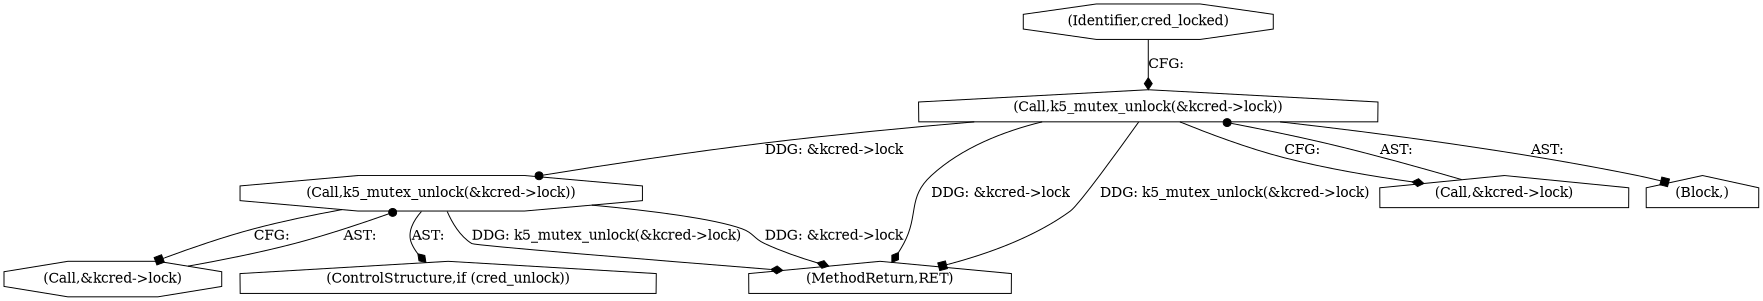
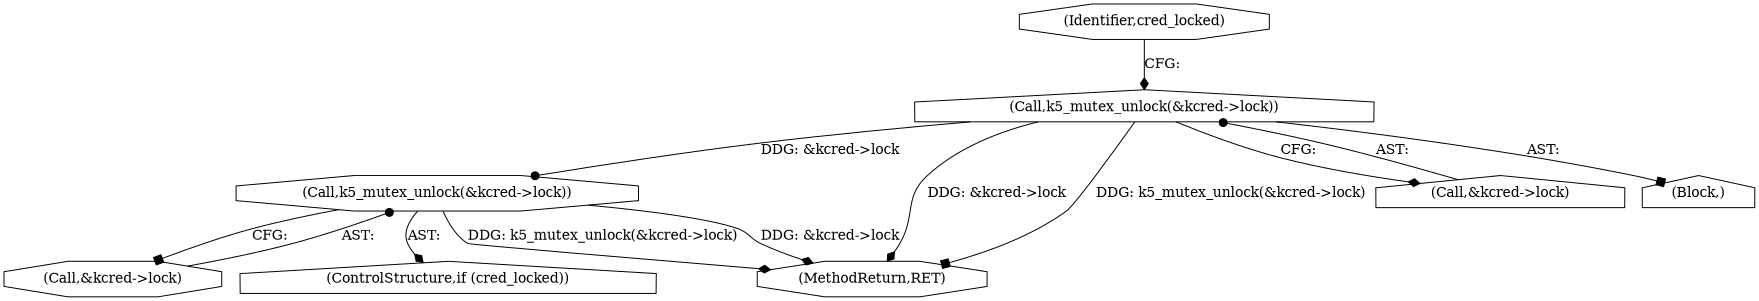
(448, 279) -> (448, 279)
(880, 279) -> (872, 279)
